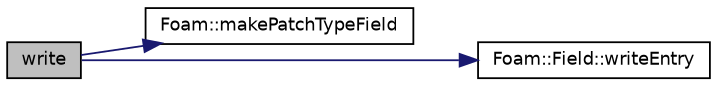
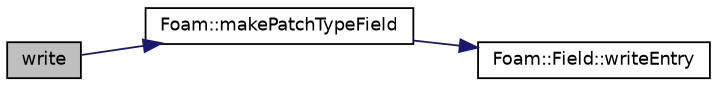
(270, 60) -> (436, 43)
